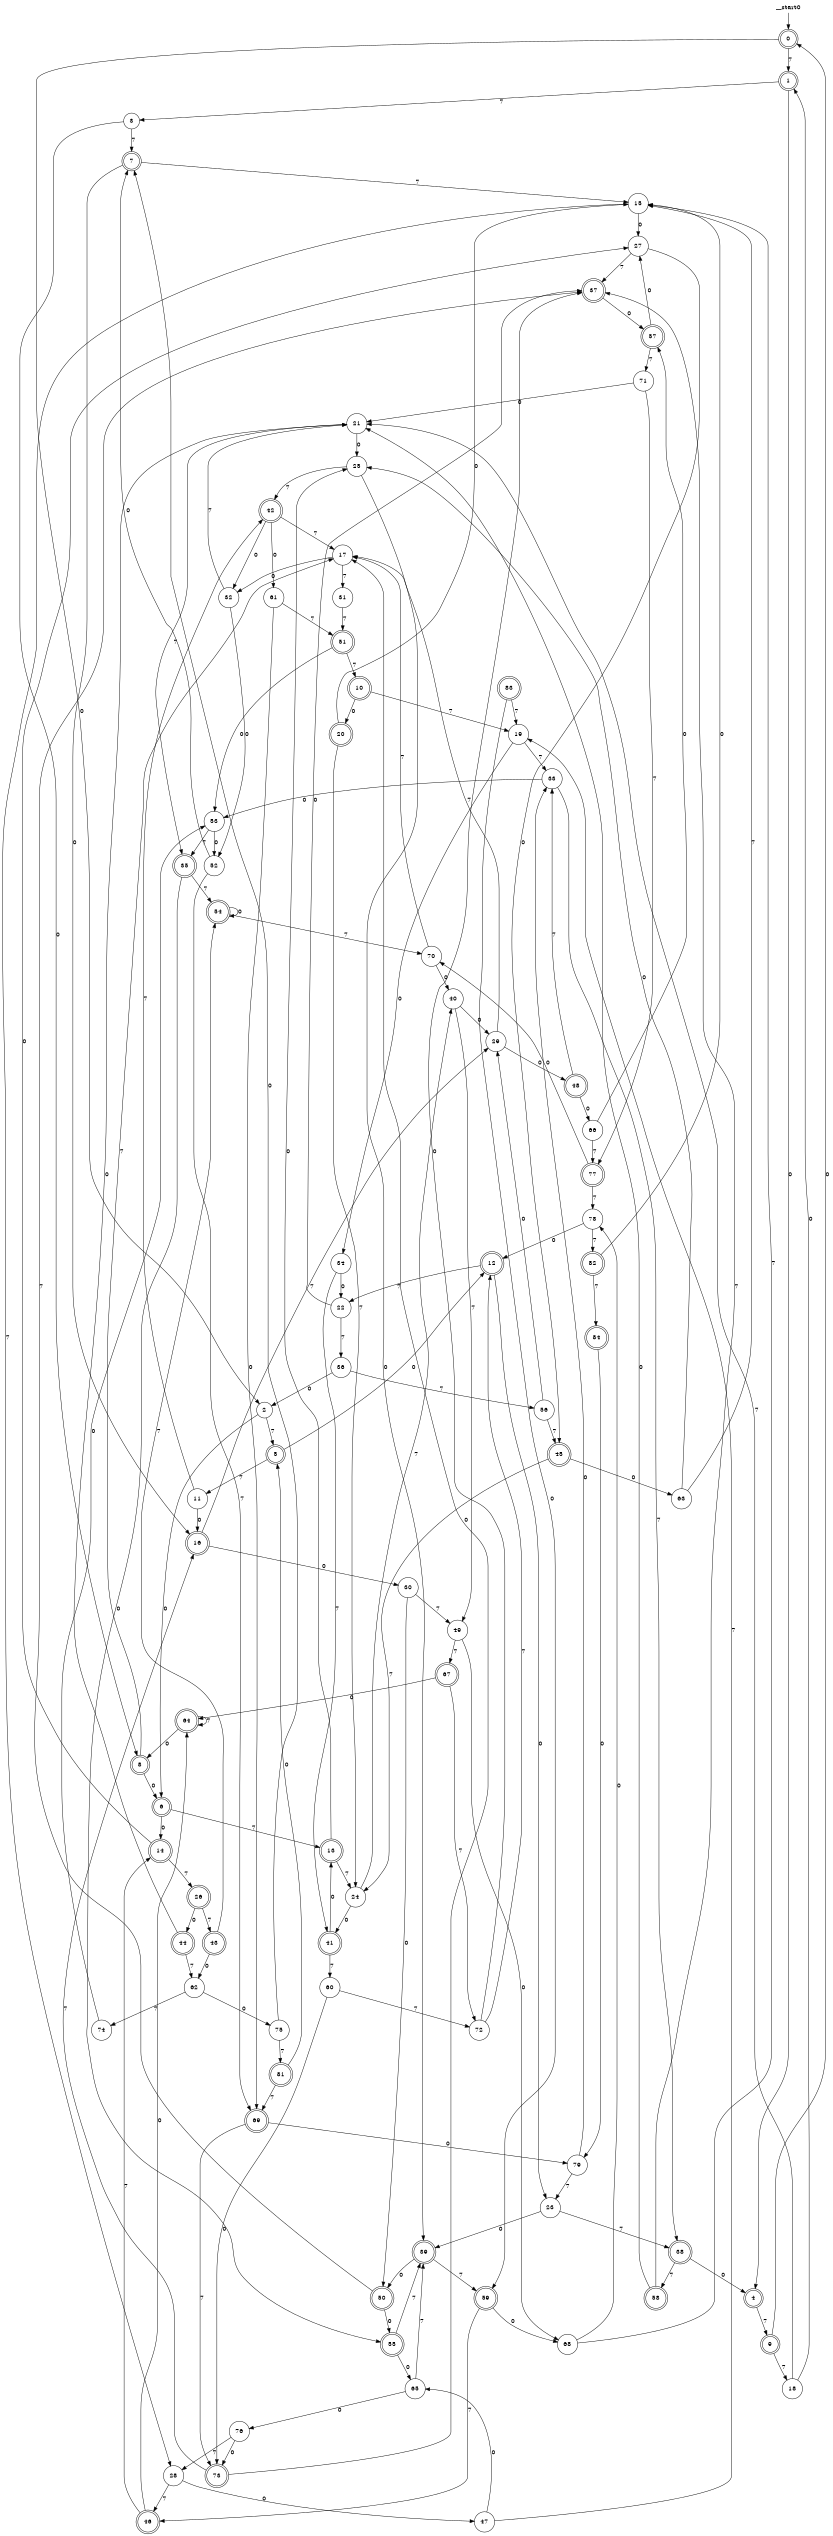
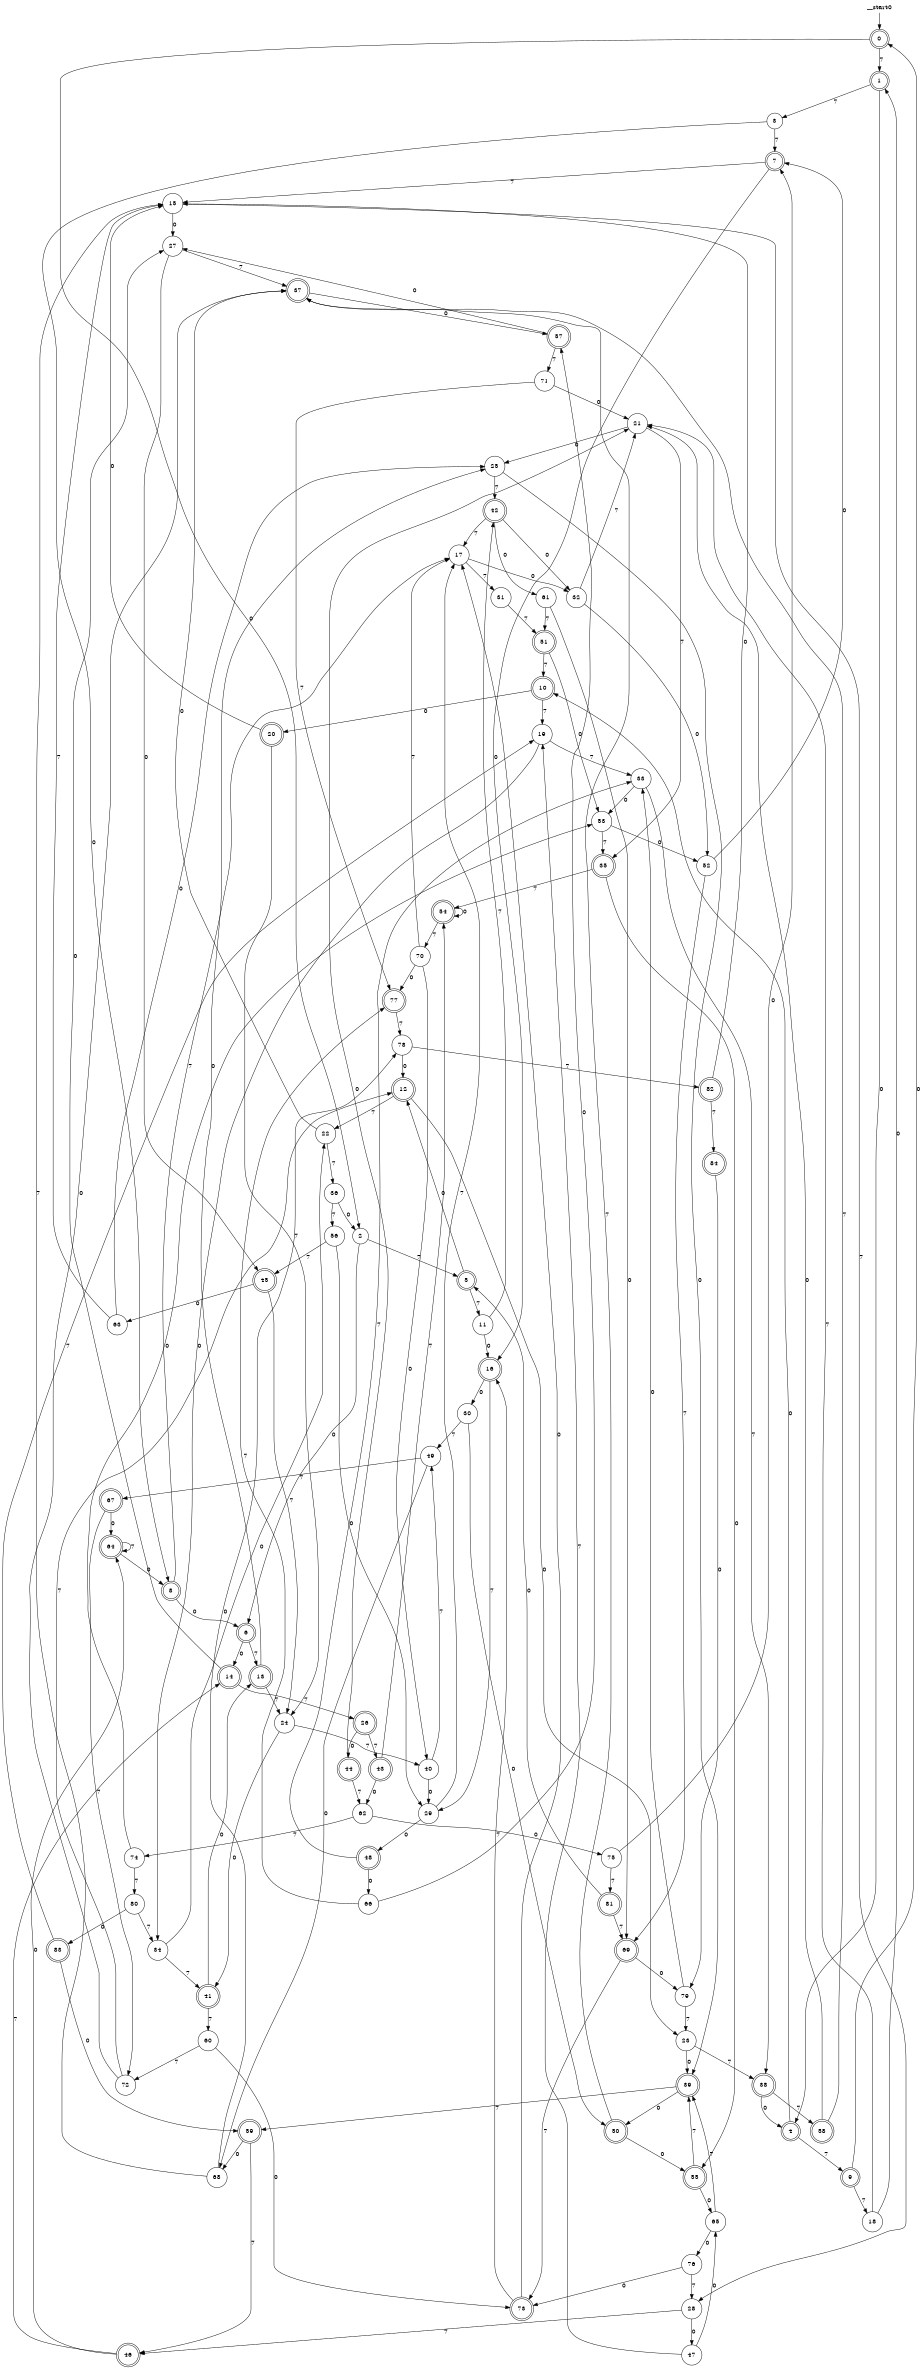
(537, 1048) -> (409, 976)
none -> (787, 1364)
none -> (134, 1904)
